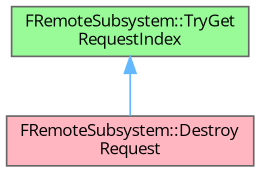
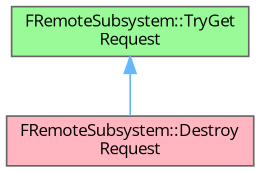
(130, 32) -> (130, 32)
